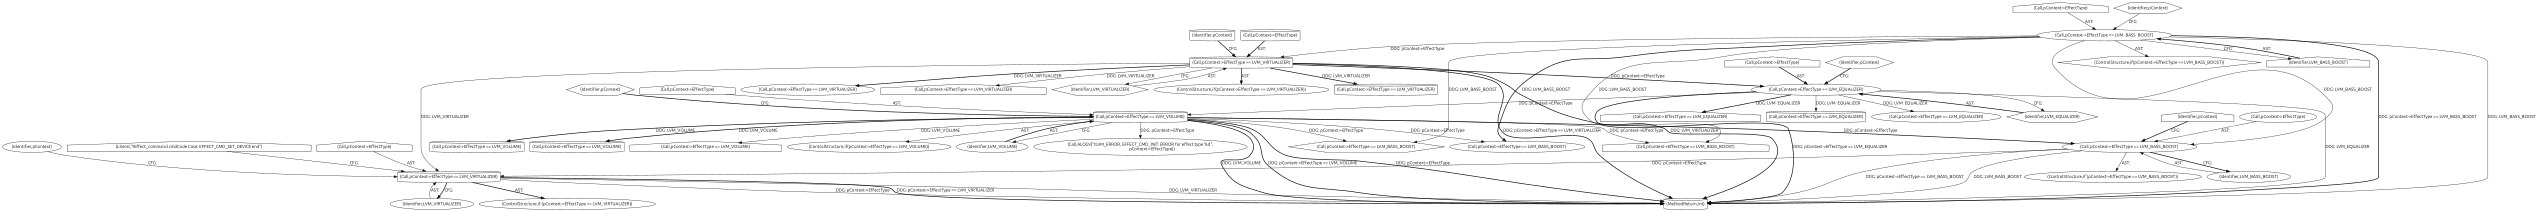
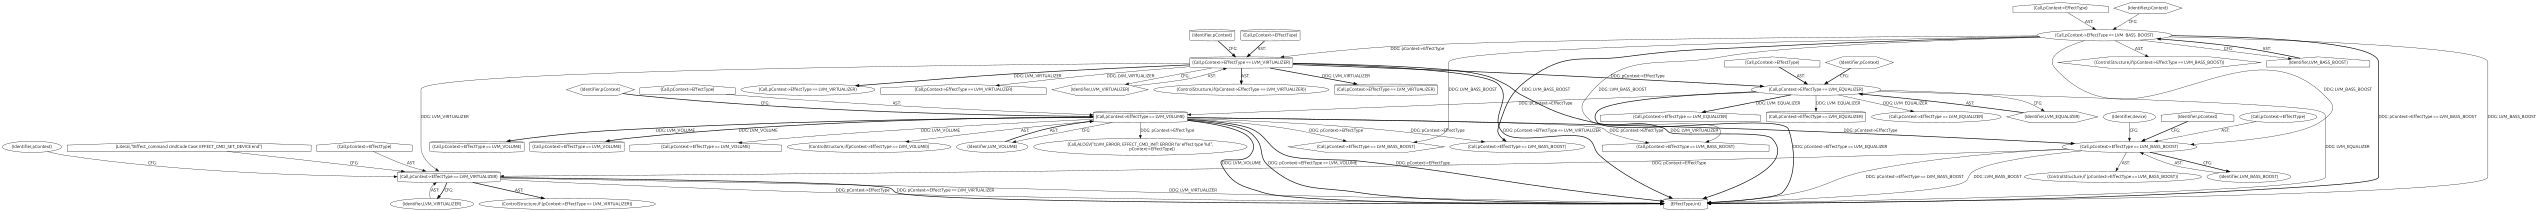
none -> (2129, 117)
(1686, 204) -> (1686, 204)
